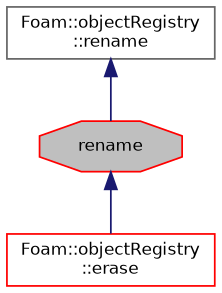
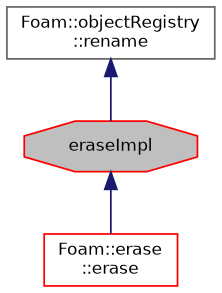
(111, 146) -> (111, 146)
(111, 260) -> (111, 260)
